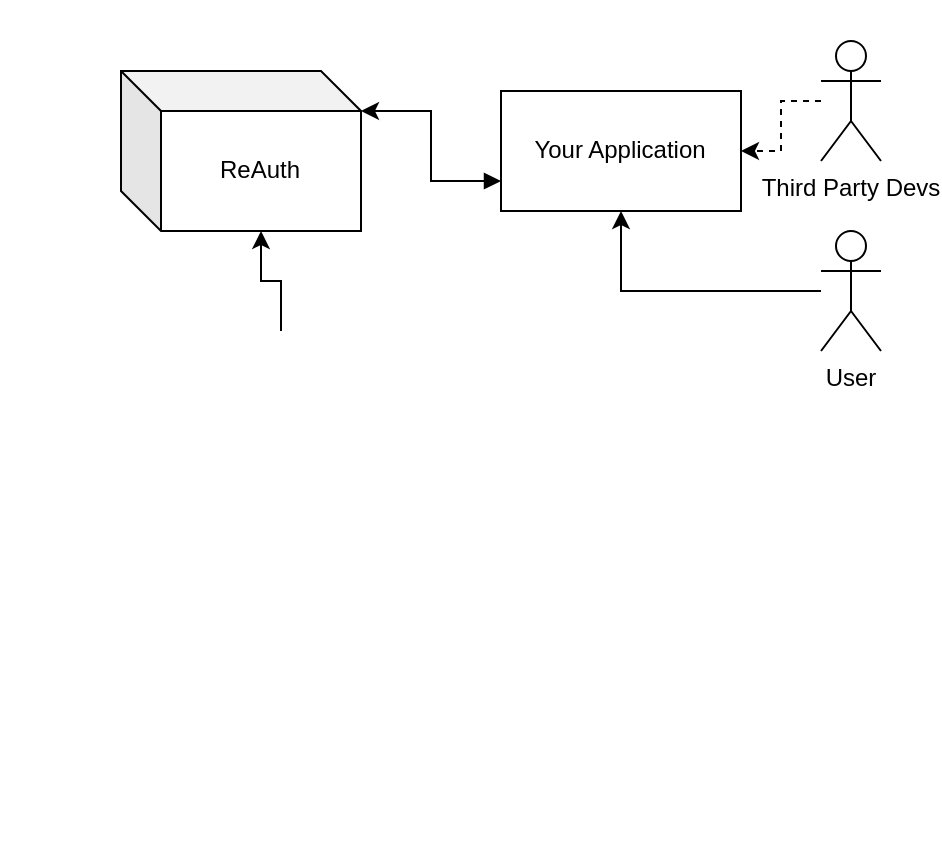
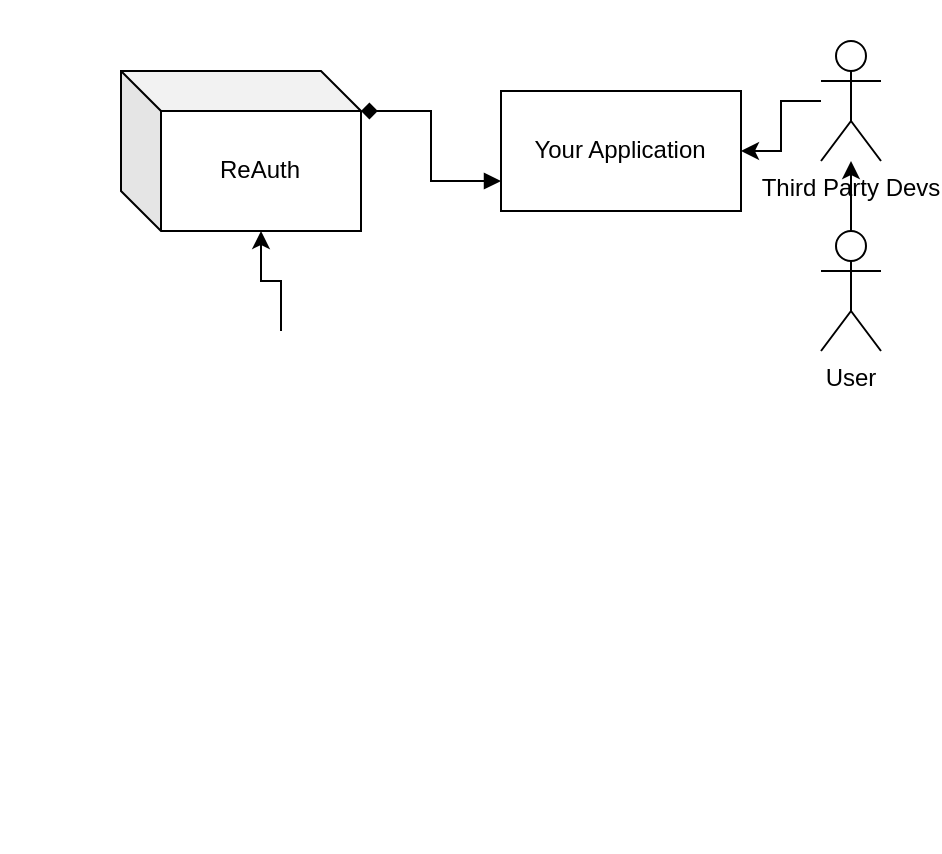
(376, 111) -> (377, 111)
(781, 122) -> (781, 122)
(688, 291) -> (851, 193)
